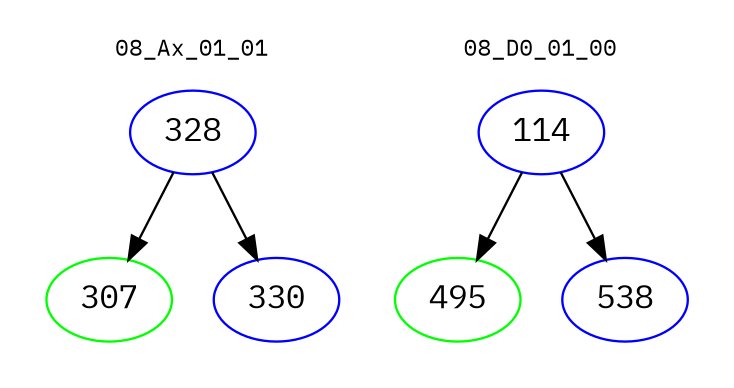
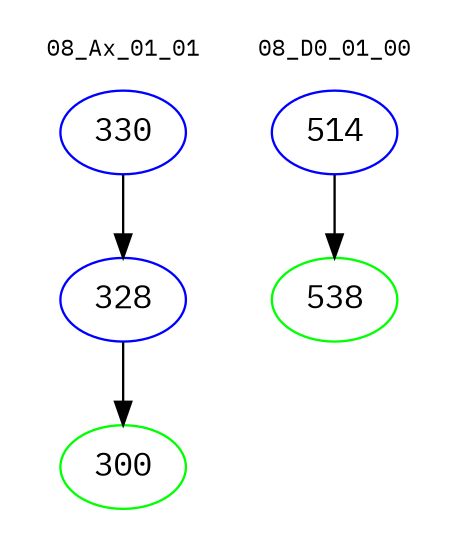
(541, 132) -> (335, 132)
(229, 206) -> (123, 205)
(109, 300) -> (123, 467)
(458, 300) -> none
(625, 300) -> (335, 300)
